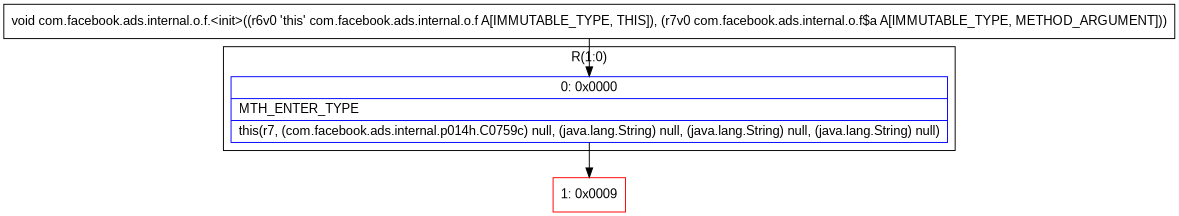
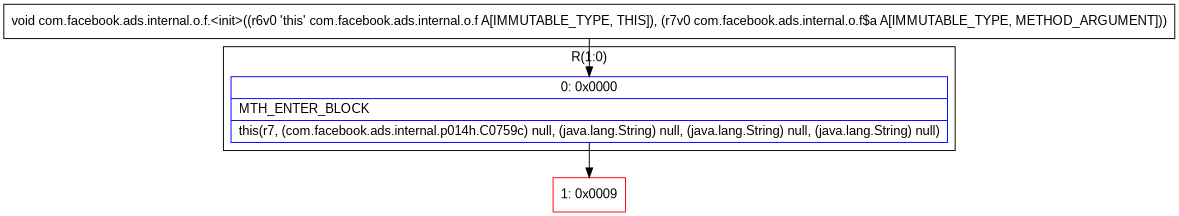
(299, 109) -> (304, 109)
